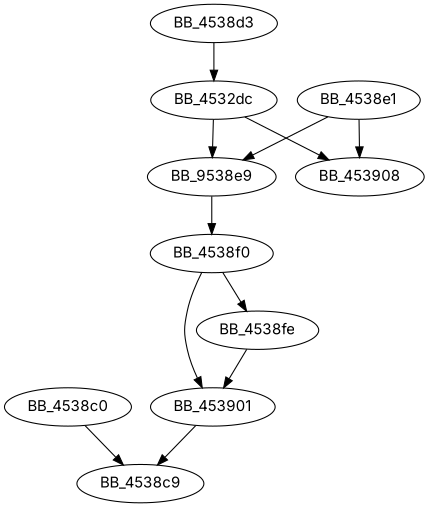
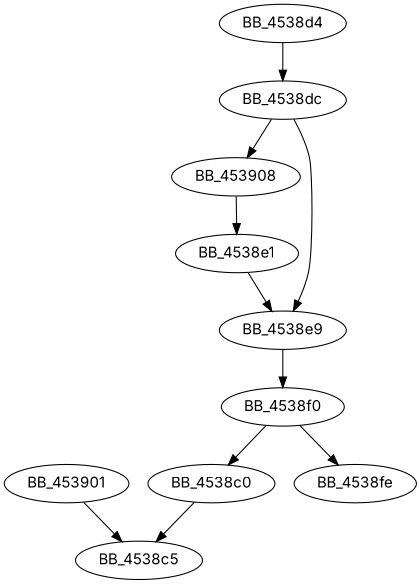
(214, 23) -> (283, 23)
(214, 100) -> (283, 100)
(359, 133) -> (236, 210)
(212, 177) -> (283, 330)
(185, 325) -> (251, 441)
(238, 364) -> none
(140, 484) -> (139, 560)
